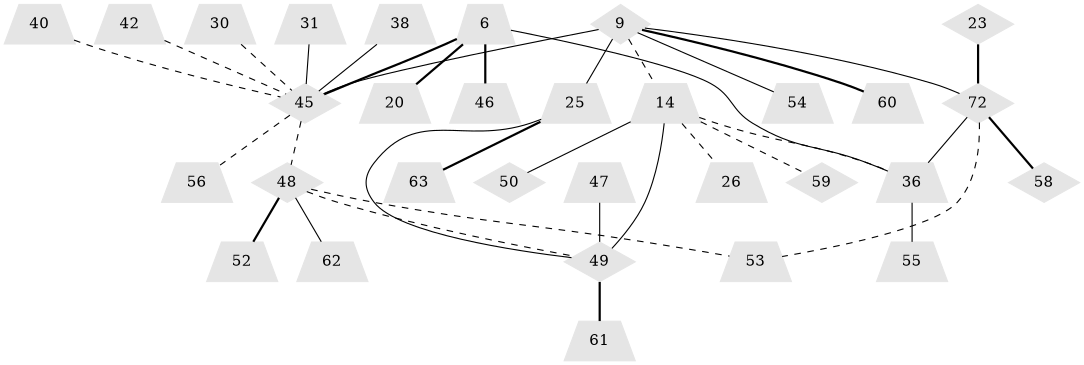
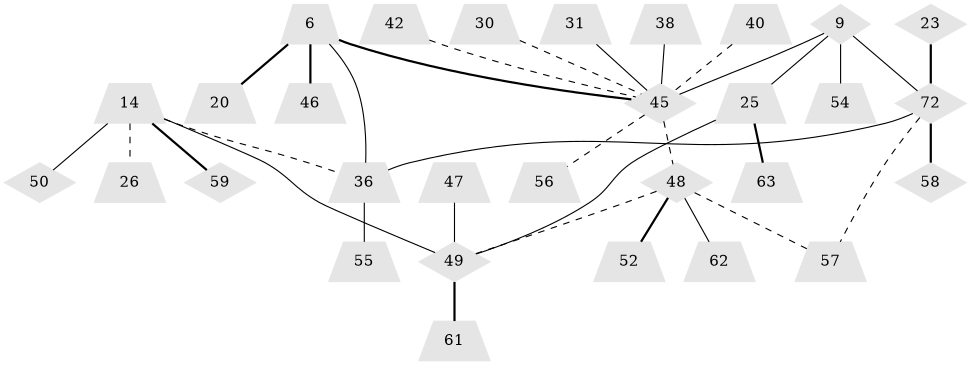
(646, 68) -> none
(888, 103) -> none
(752, 147) -> (180, 147)
(756, 262) -> (831, 262)
